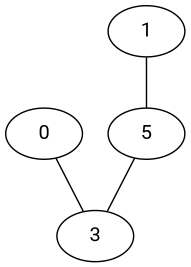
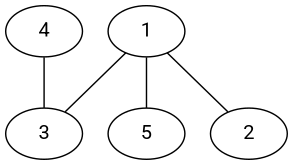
(44, 134) -> (44, 31)
none -> (249, 134)
(121, 185) -> (95, 82)
